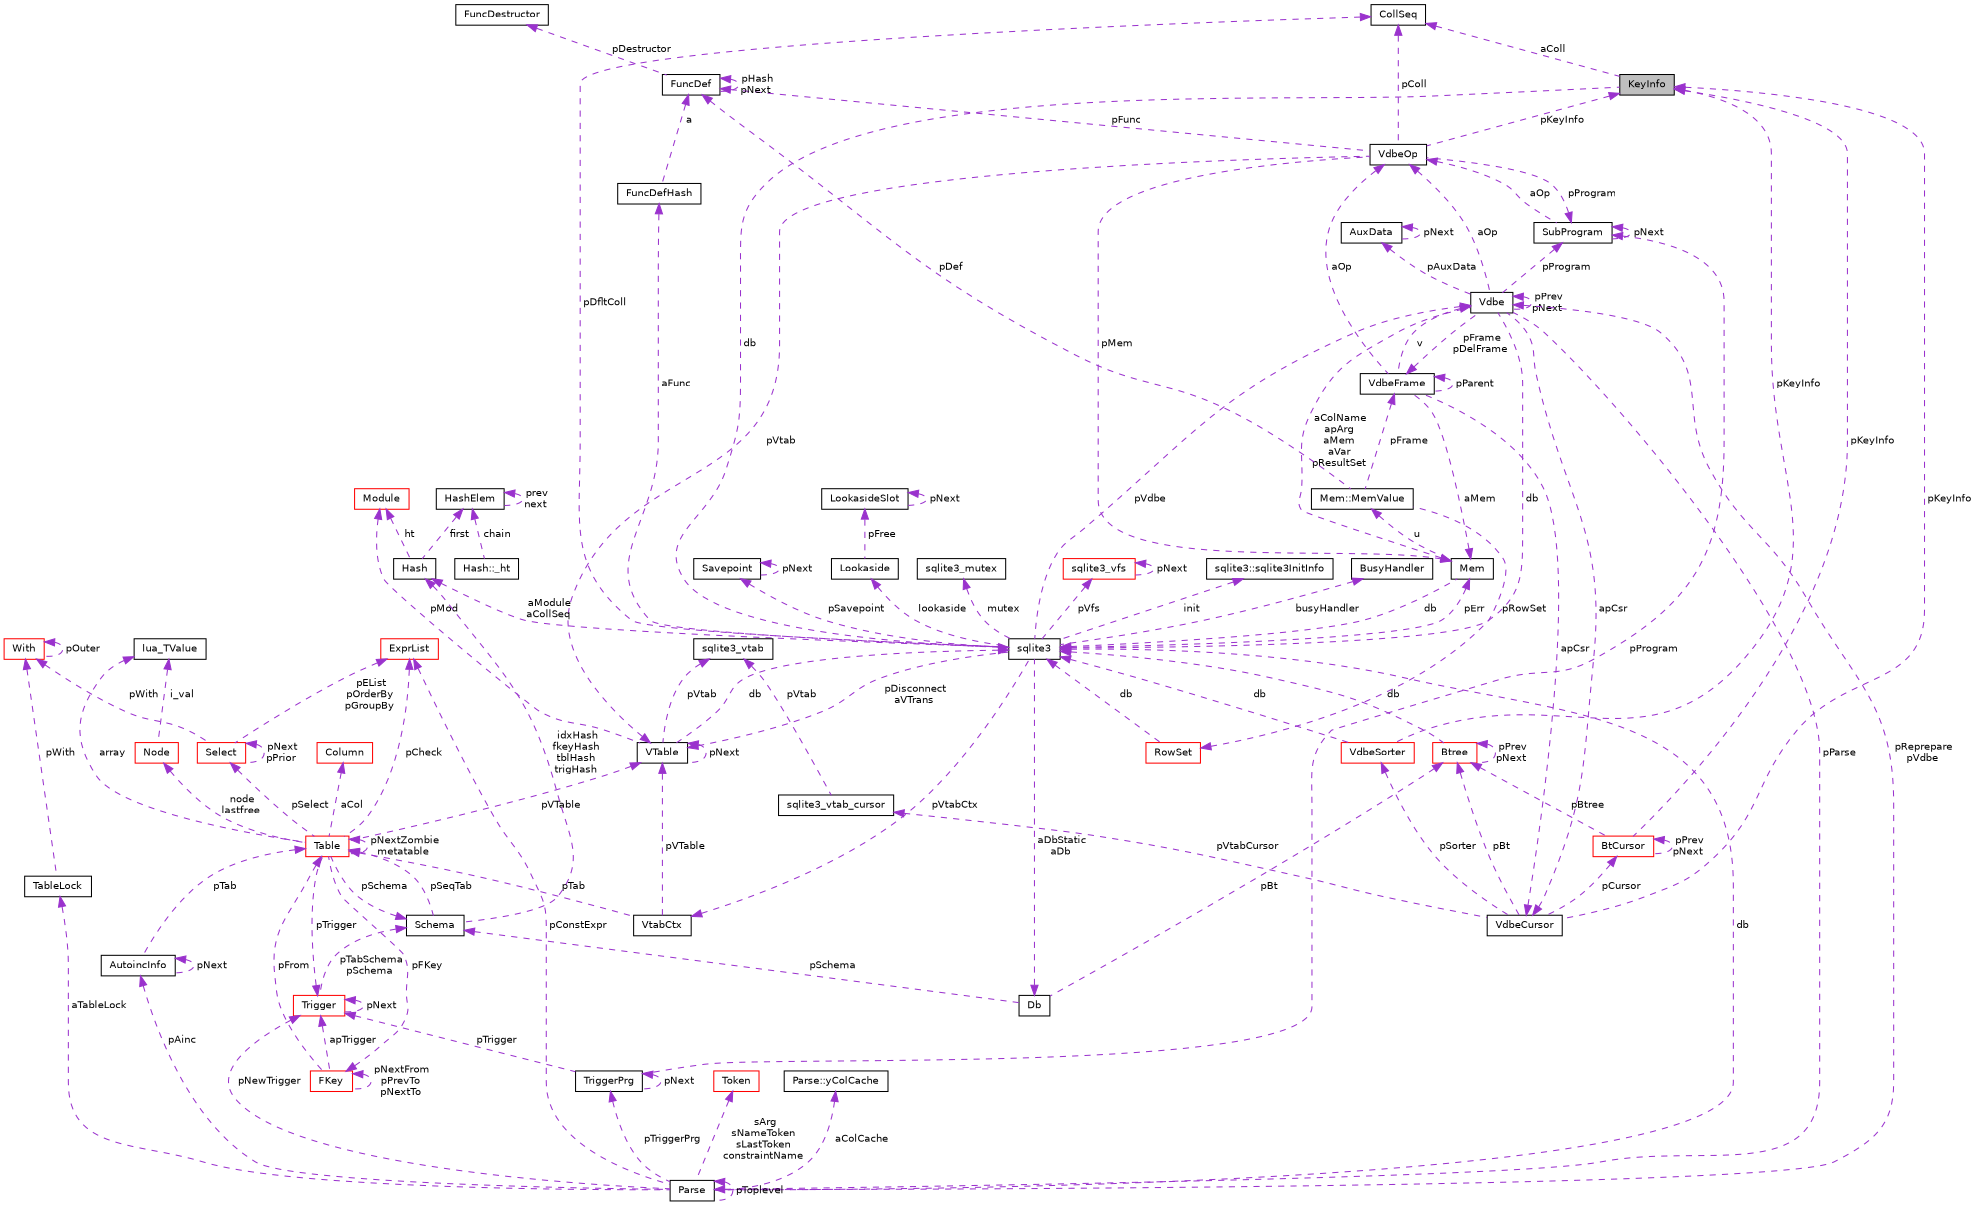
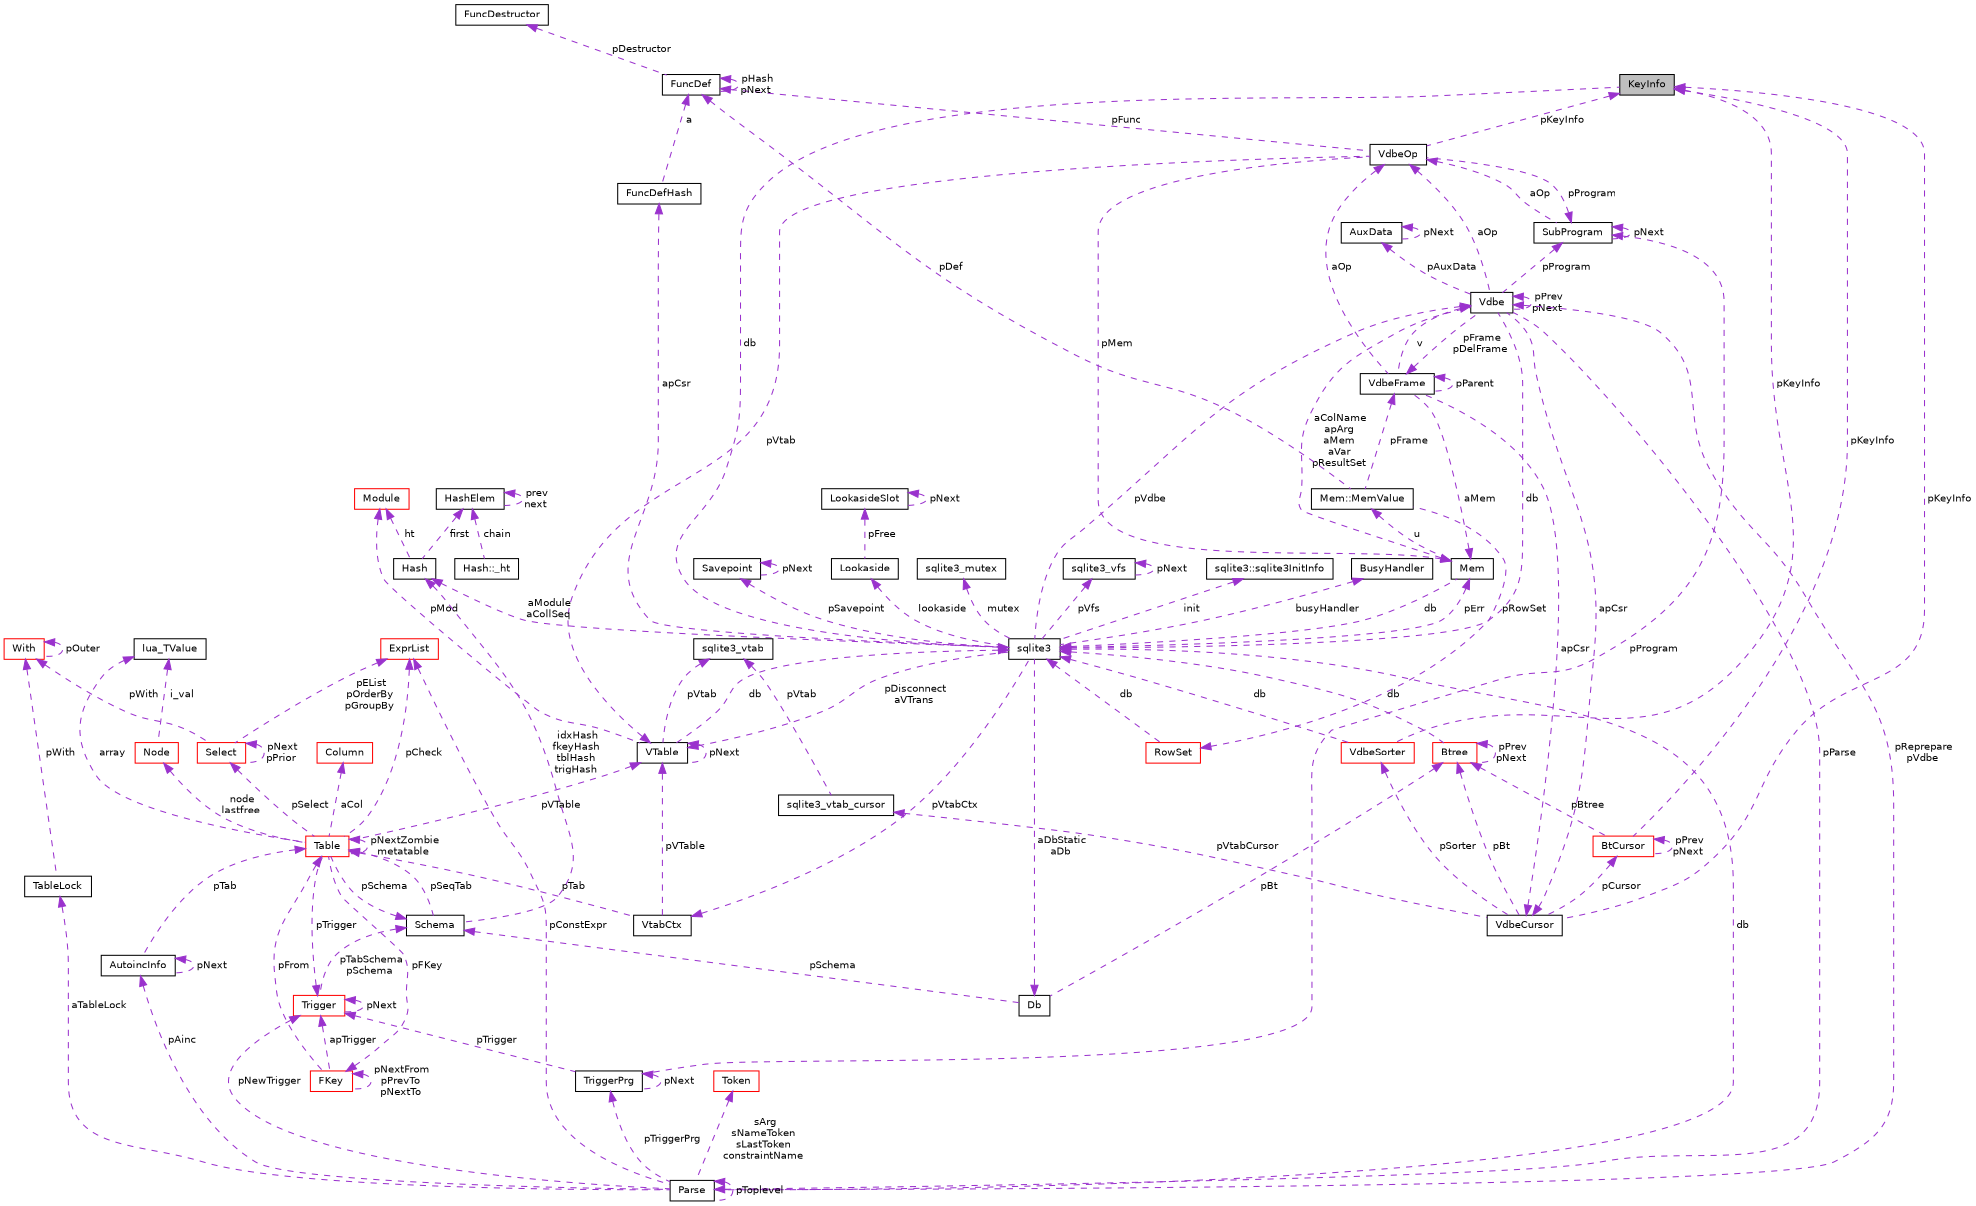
(1398, 15) -> none
(675, 384) -> (675, 384)
(1099, 569) -> (1099, 569)
(836, 1081) -> none
